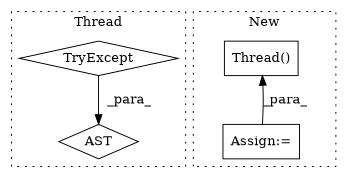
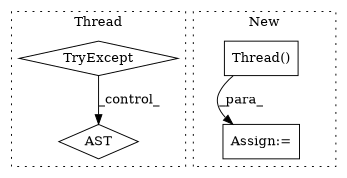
(129, 100) -> (129, 100)
(263, 105) -> (218, 95)
